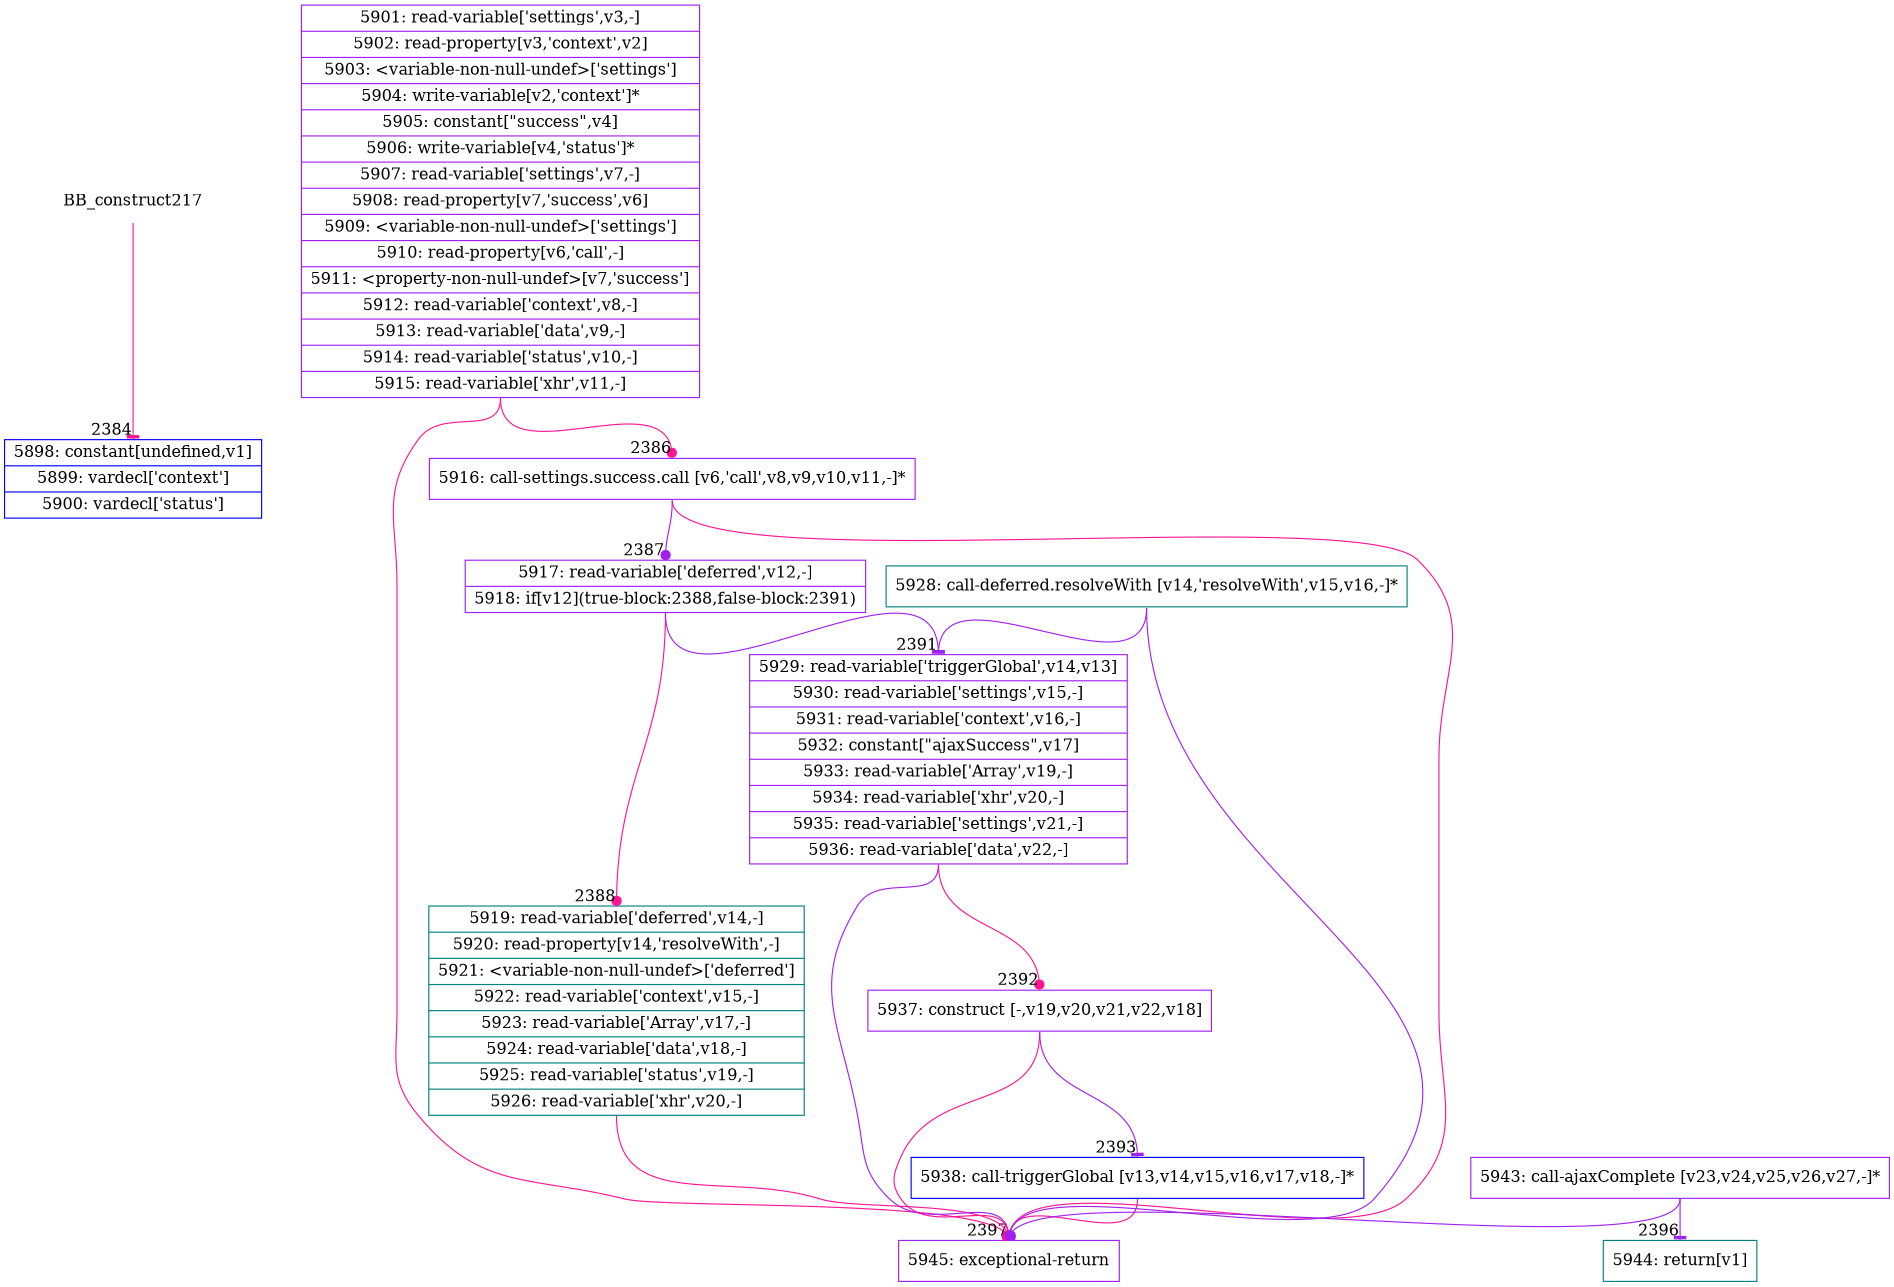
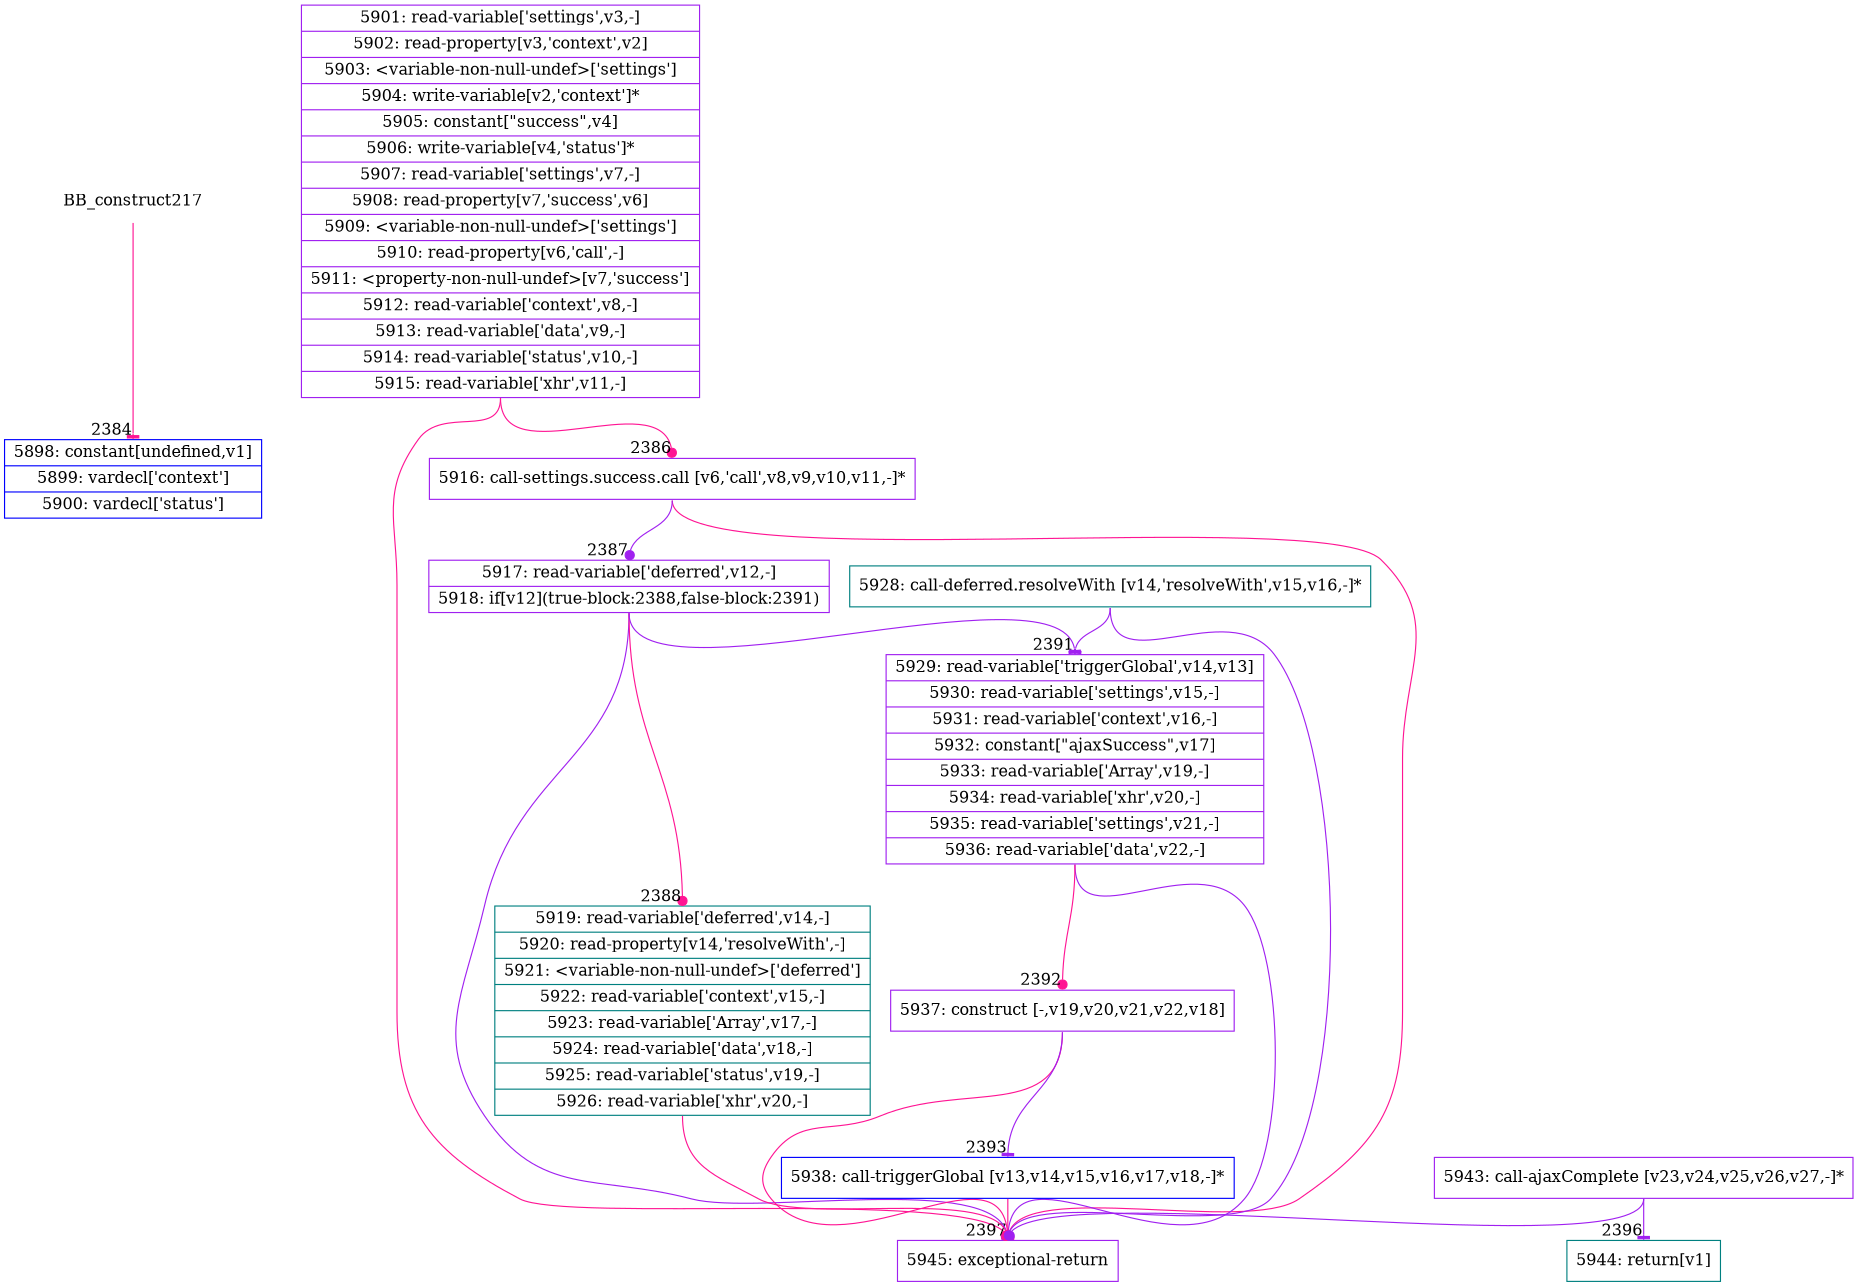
none -> (486, 1118)
